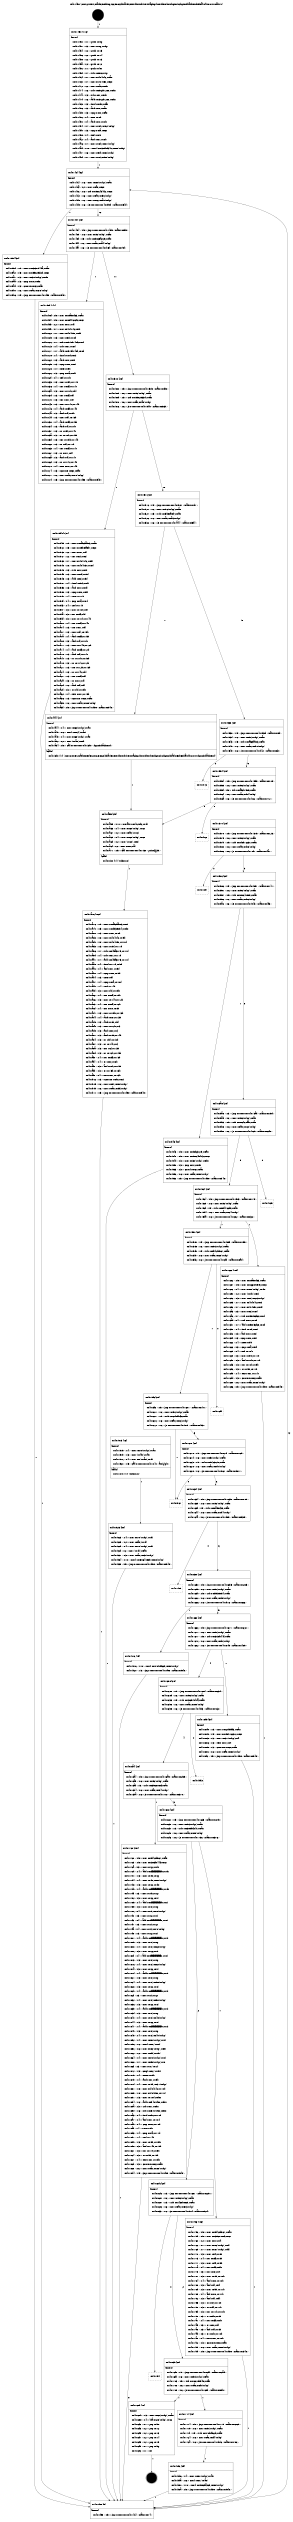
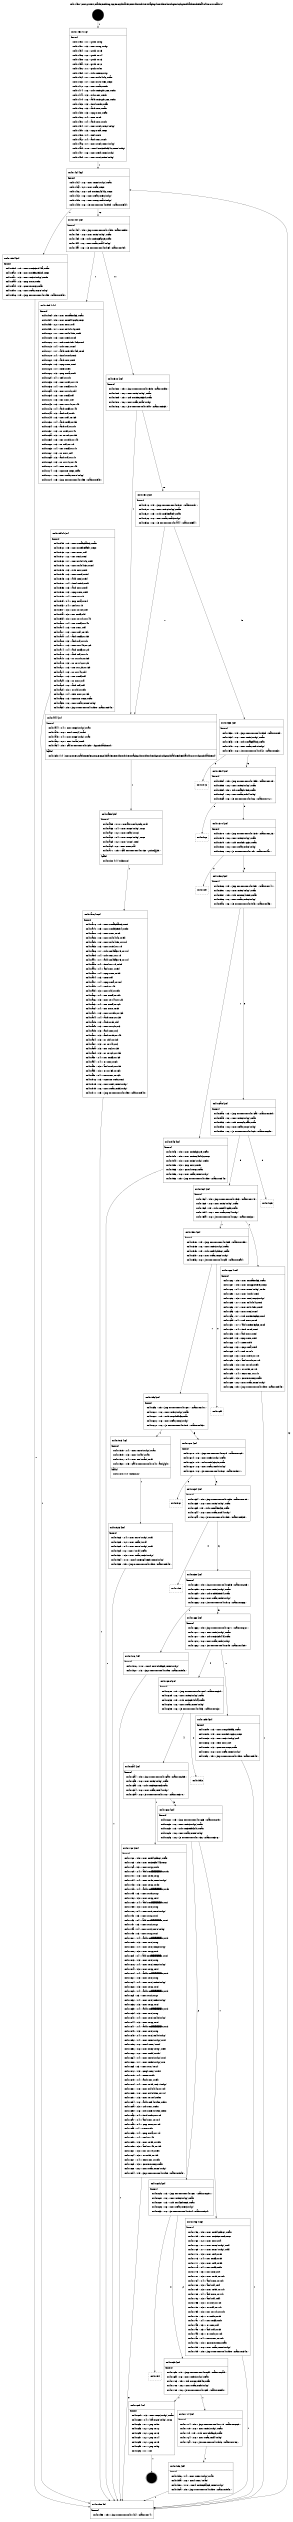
(119, 469) -> (131, 562)
(187, 813) -> (243, 811)
(176, 1464) -> (160, 1432)
